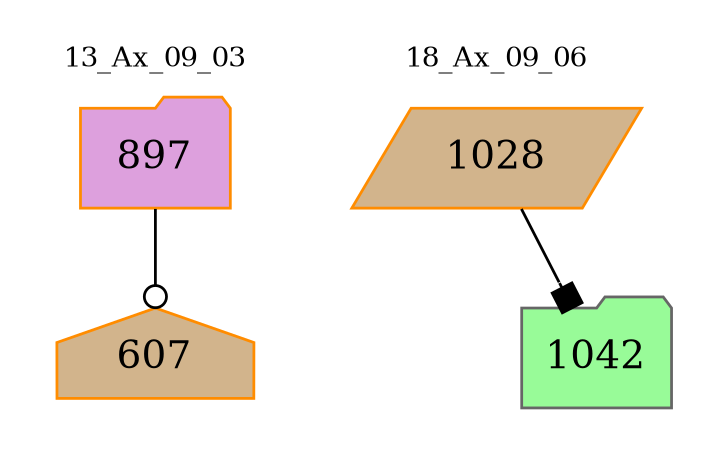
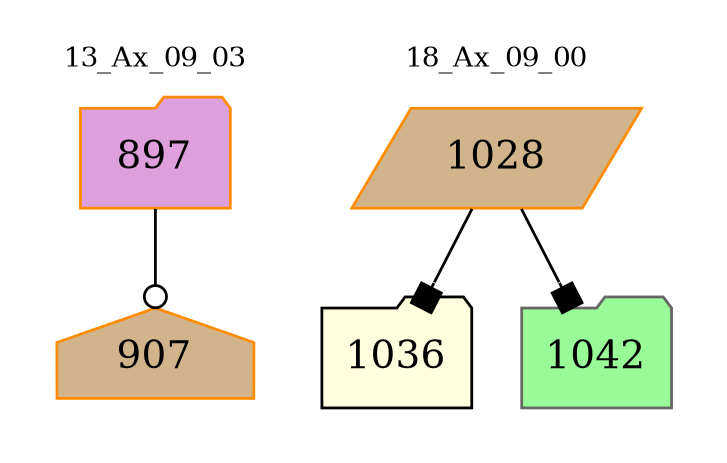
(497, 60) -> (497, 60)
(155, 358) -> (155, 358)
none -> (397, 358)
